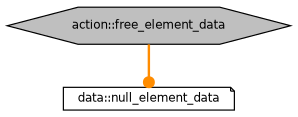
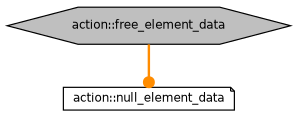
(149, 99) -> (149, 99)
